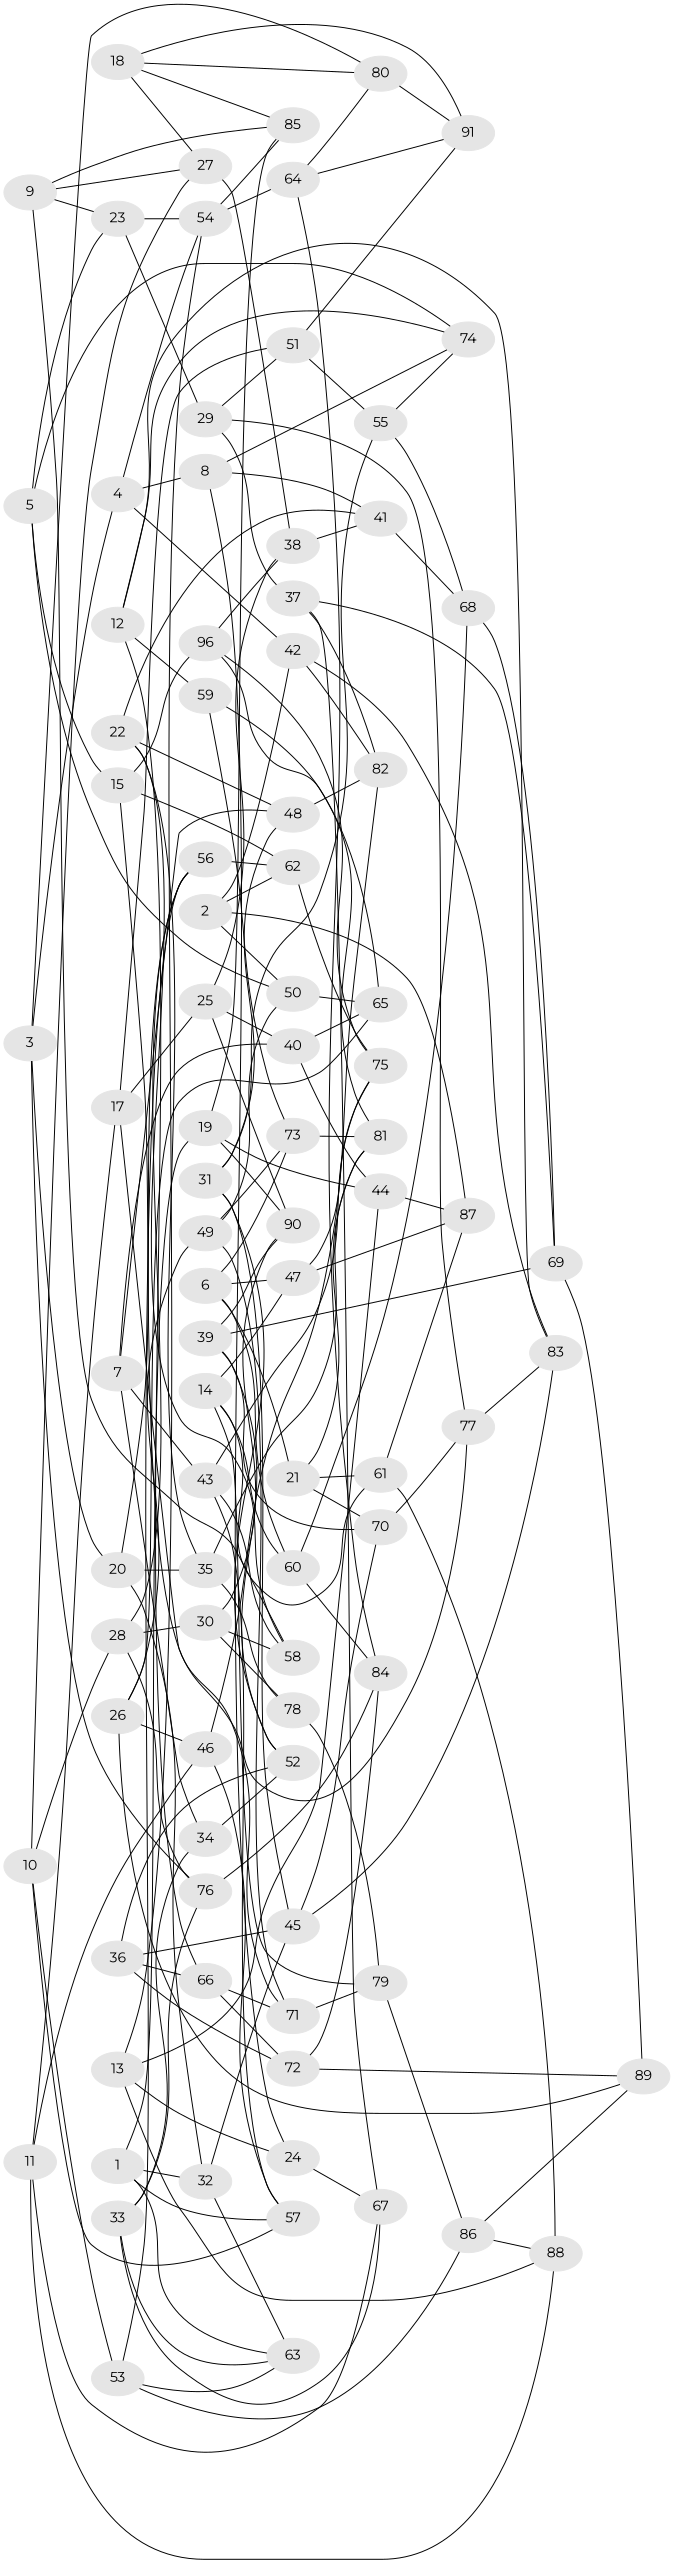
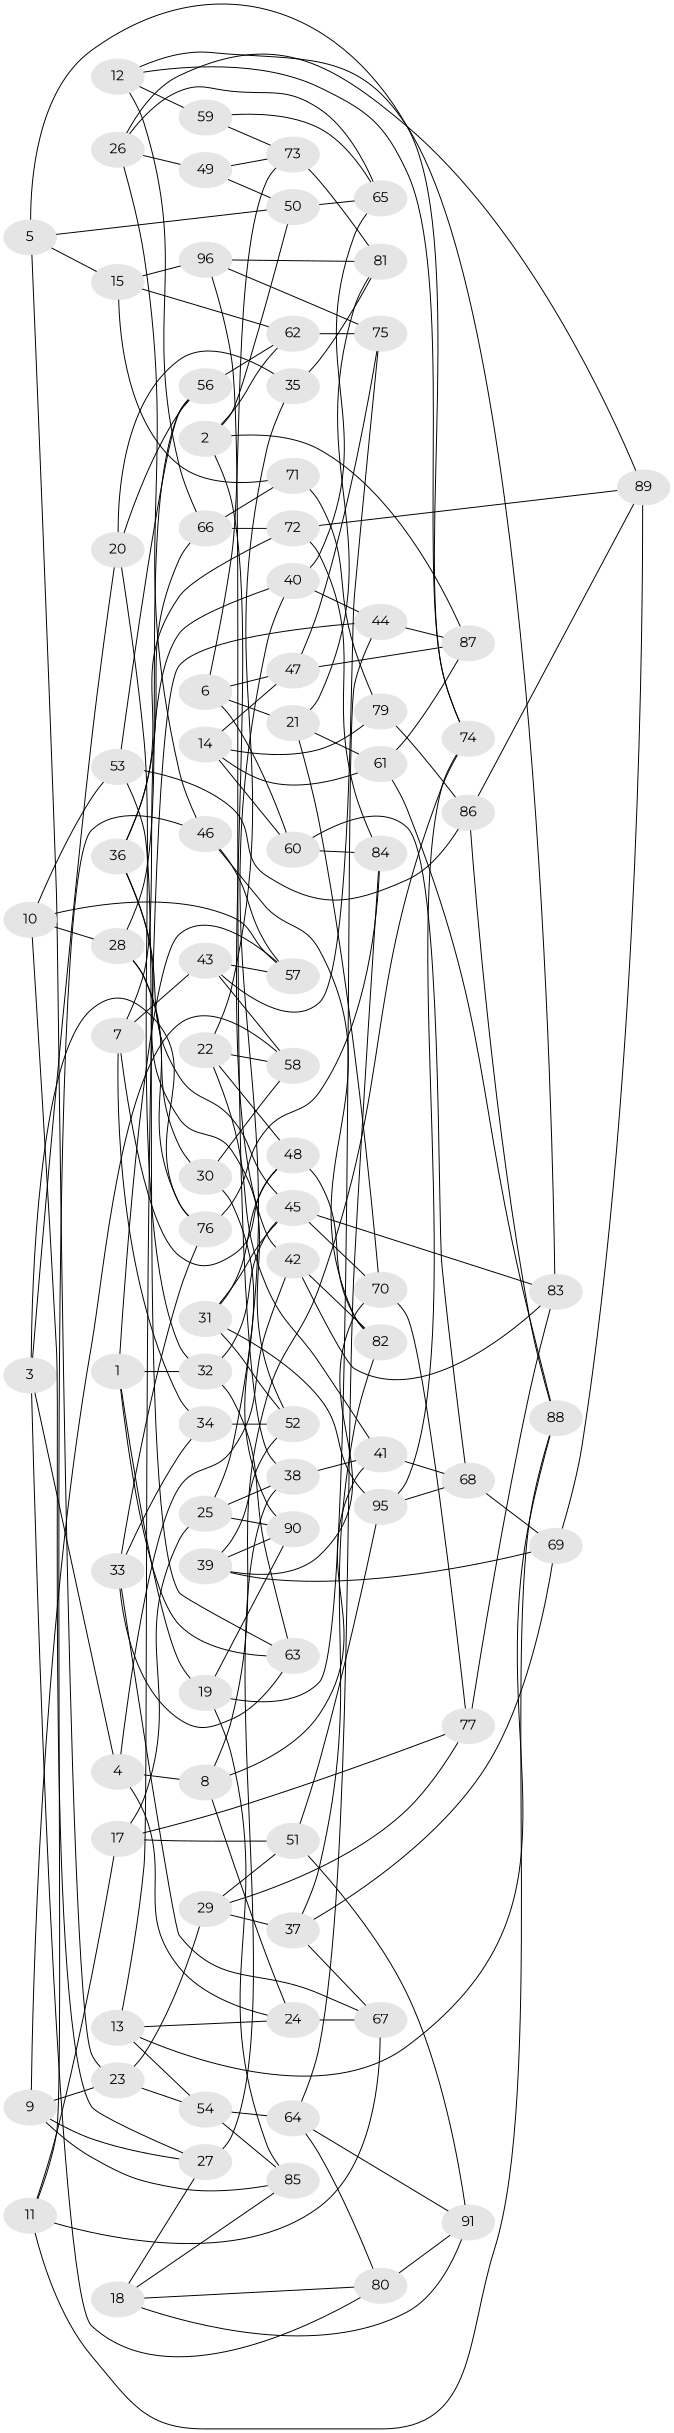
(161, 343) -> (159, 1928)
(381, 423) -> (381, 1507)
(293, 1710) -> none
(257, 1736) -> none
